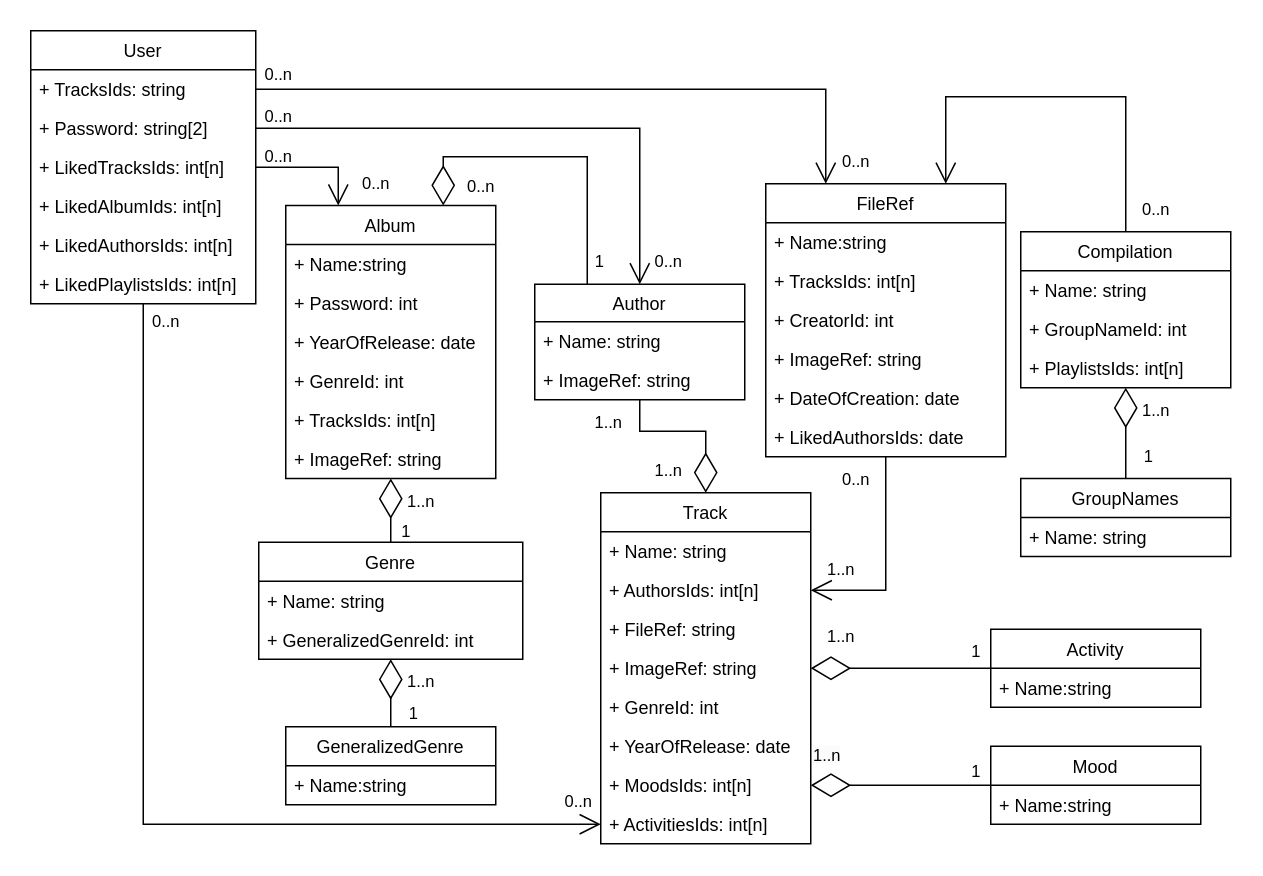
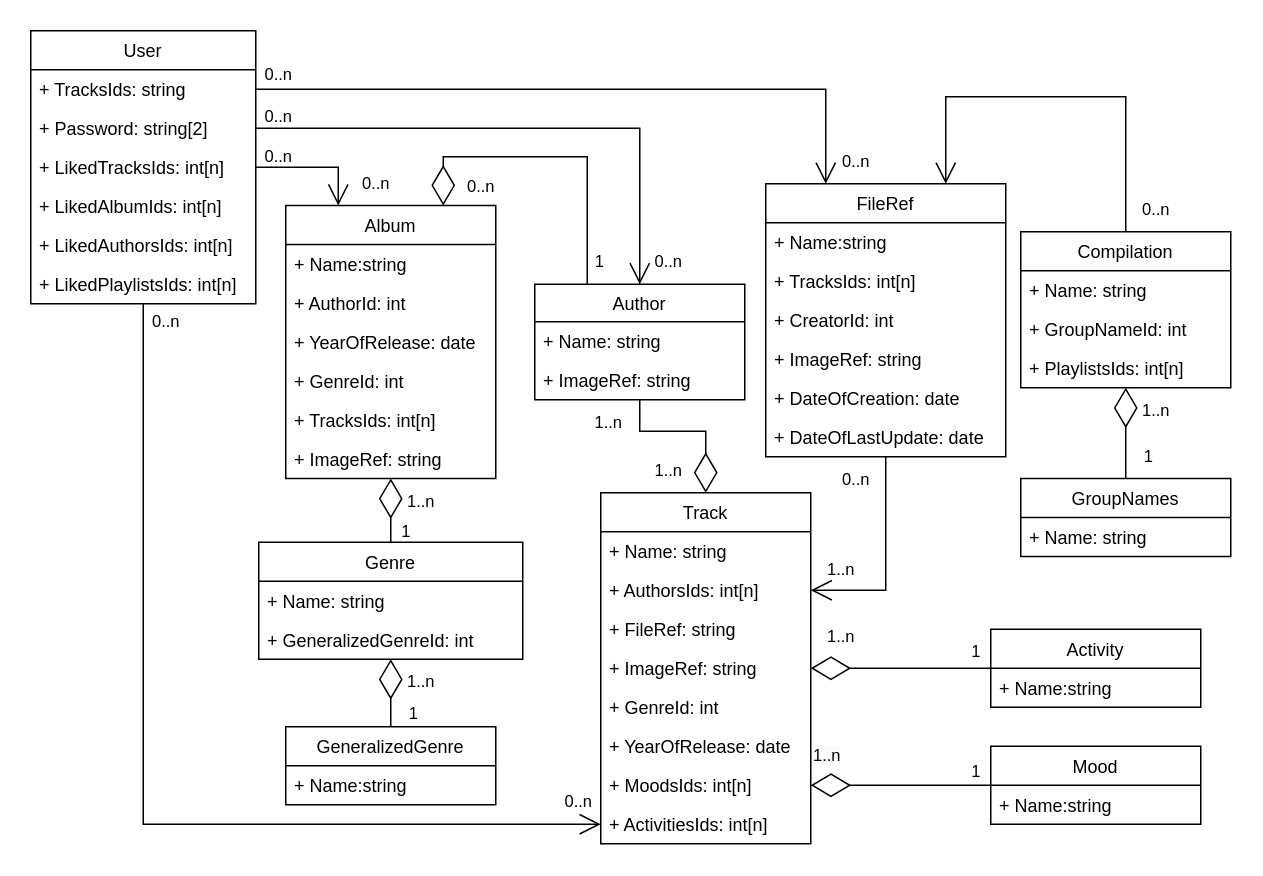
(360, 304) -> (360, 304)
(881, 438) -> (888, 438)
